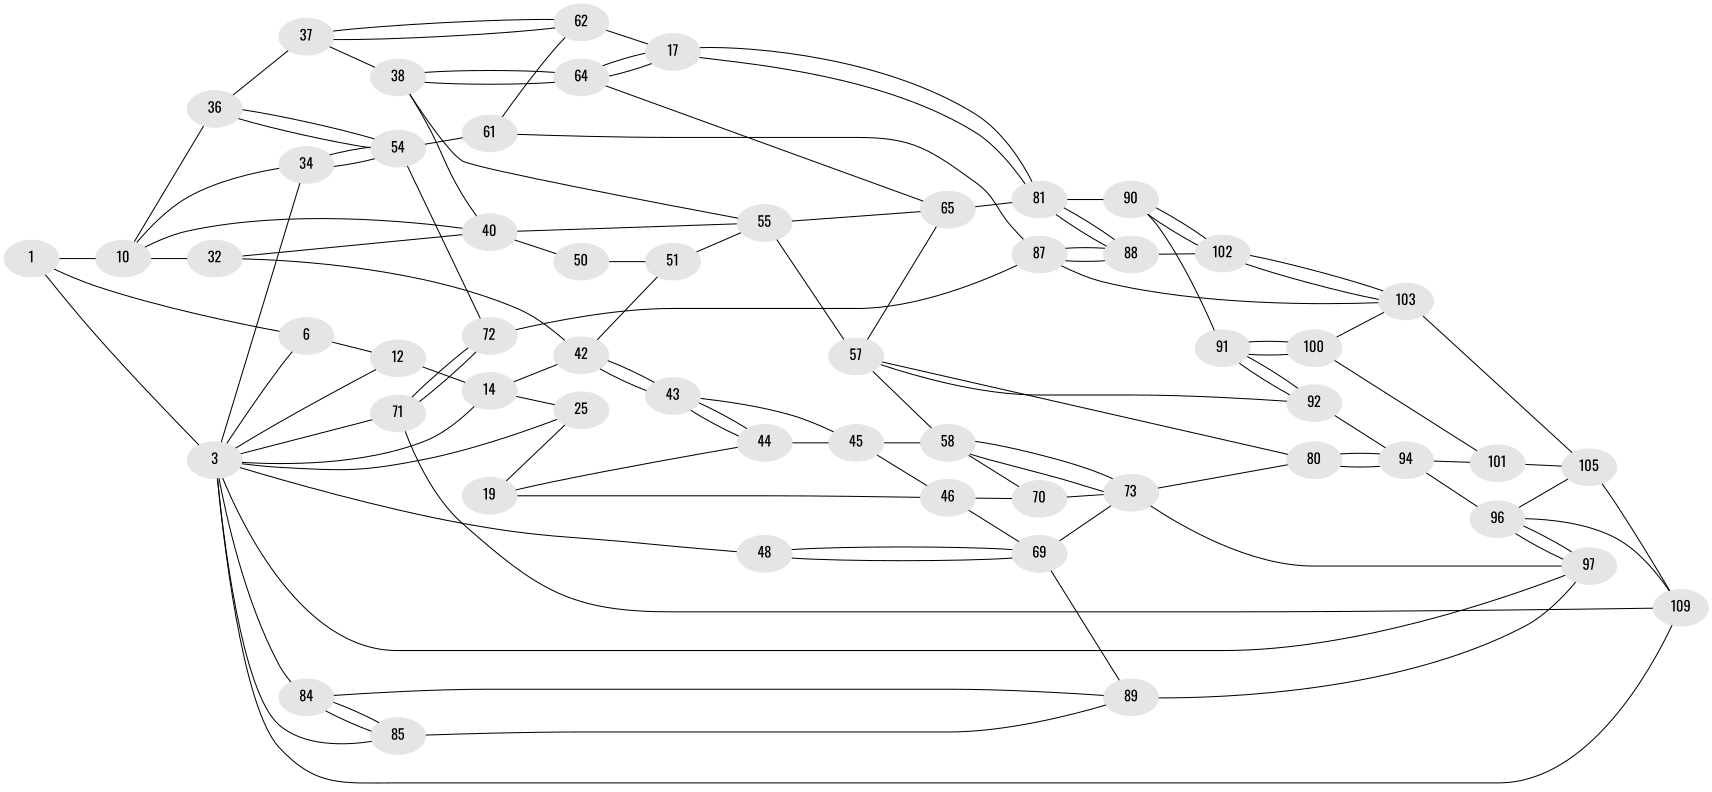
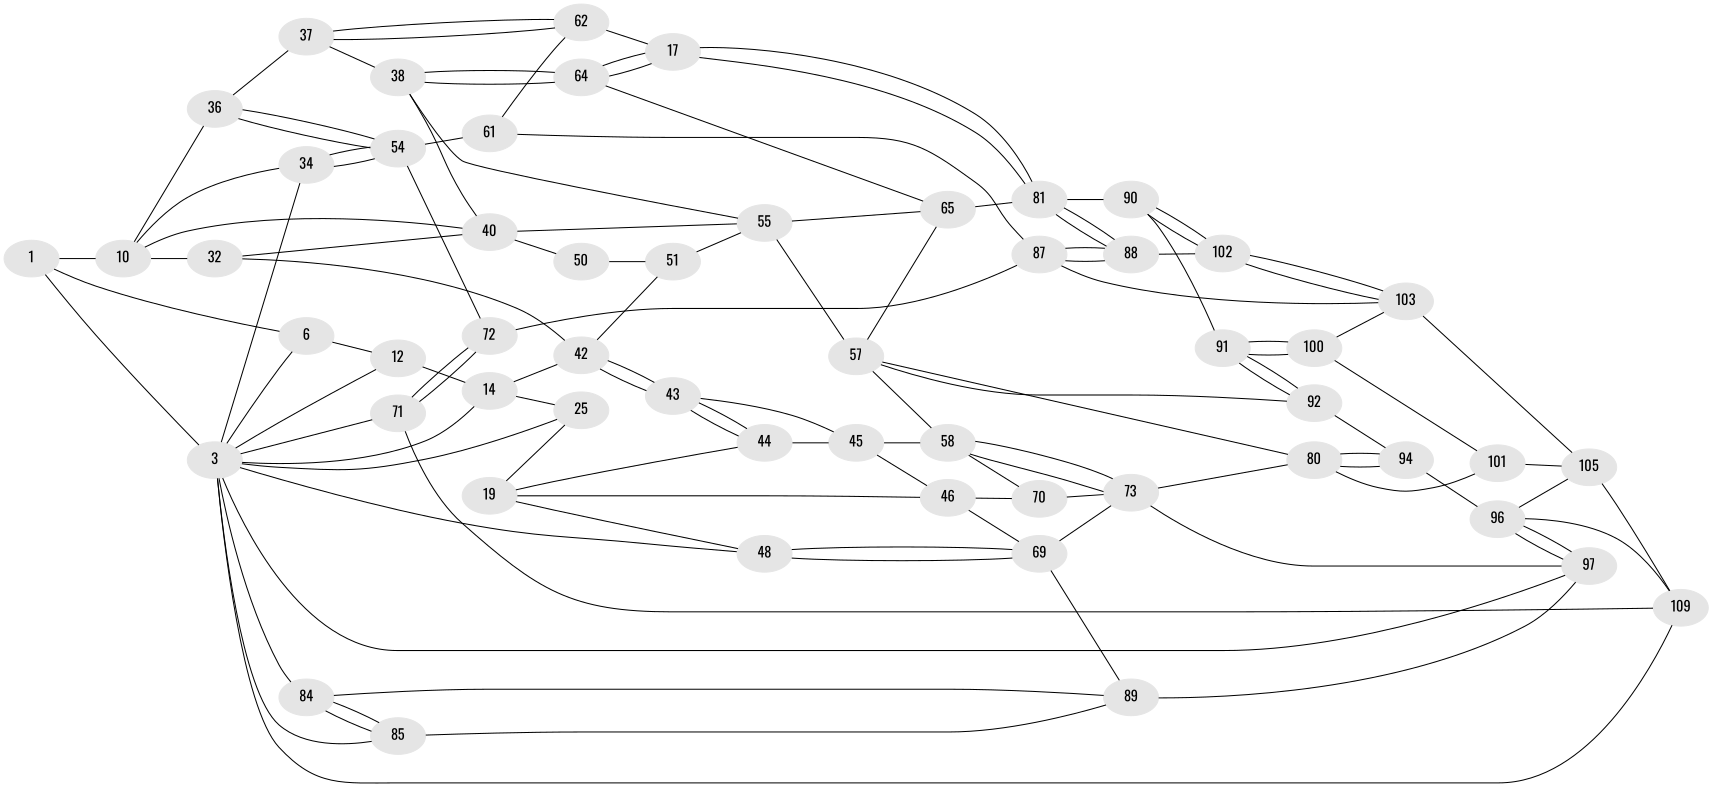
(1452, 462) -> (1405, 491)
none -> (627, 526)
